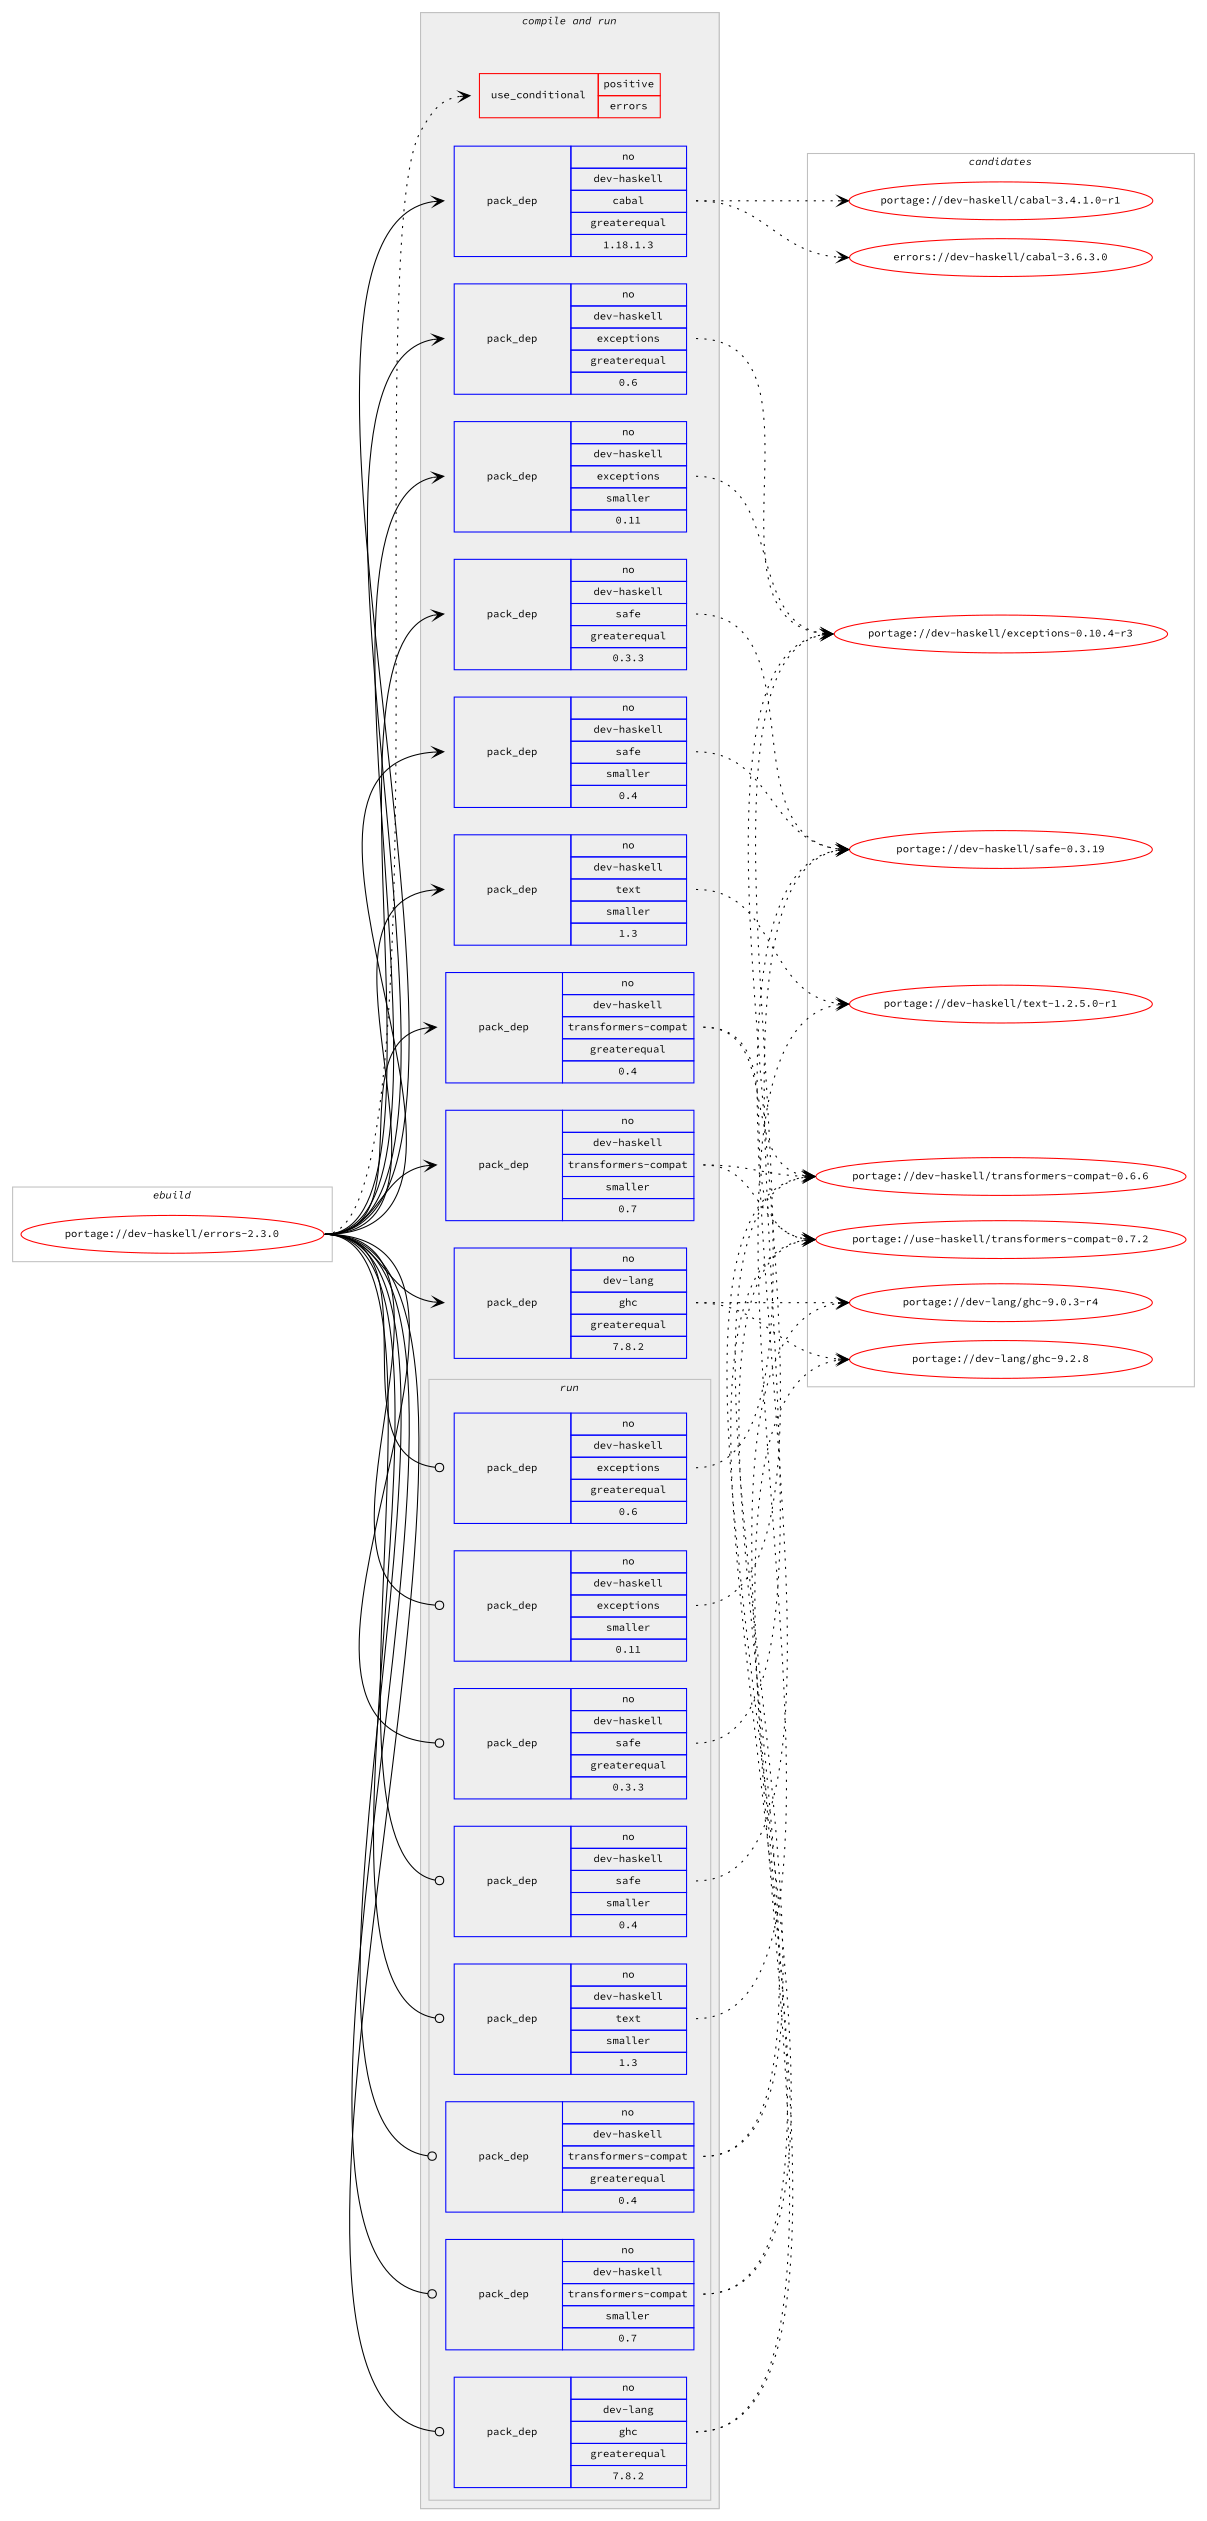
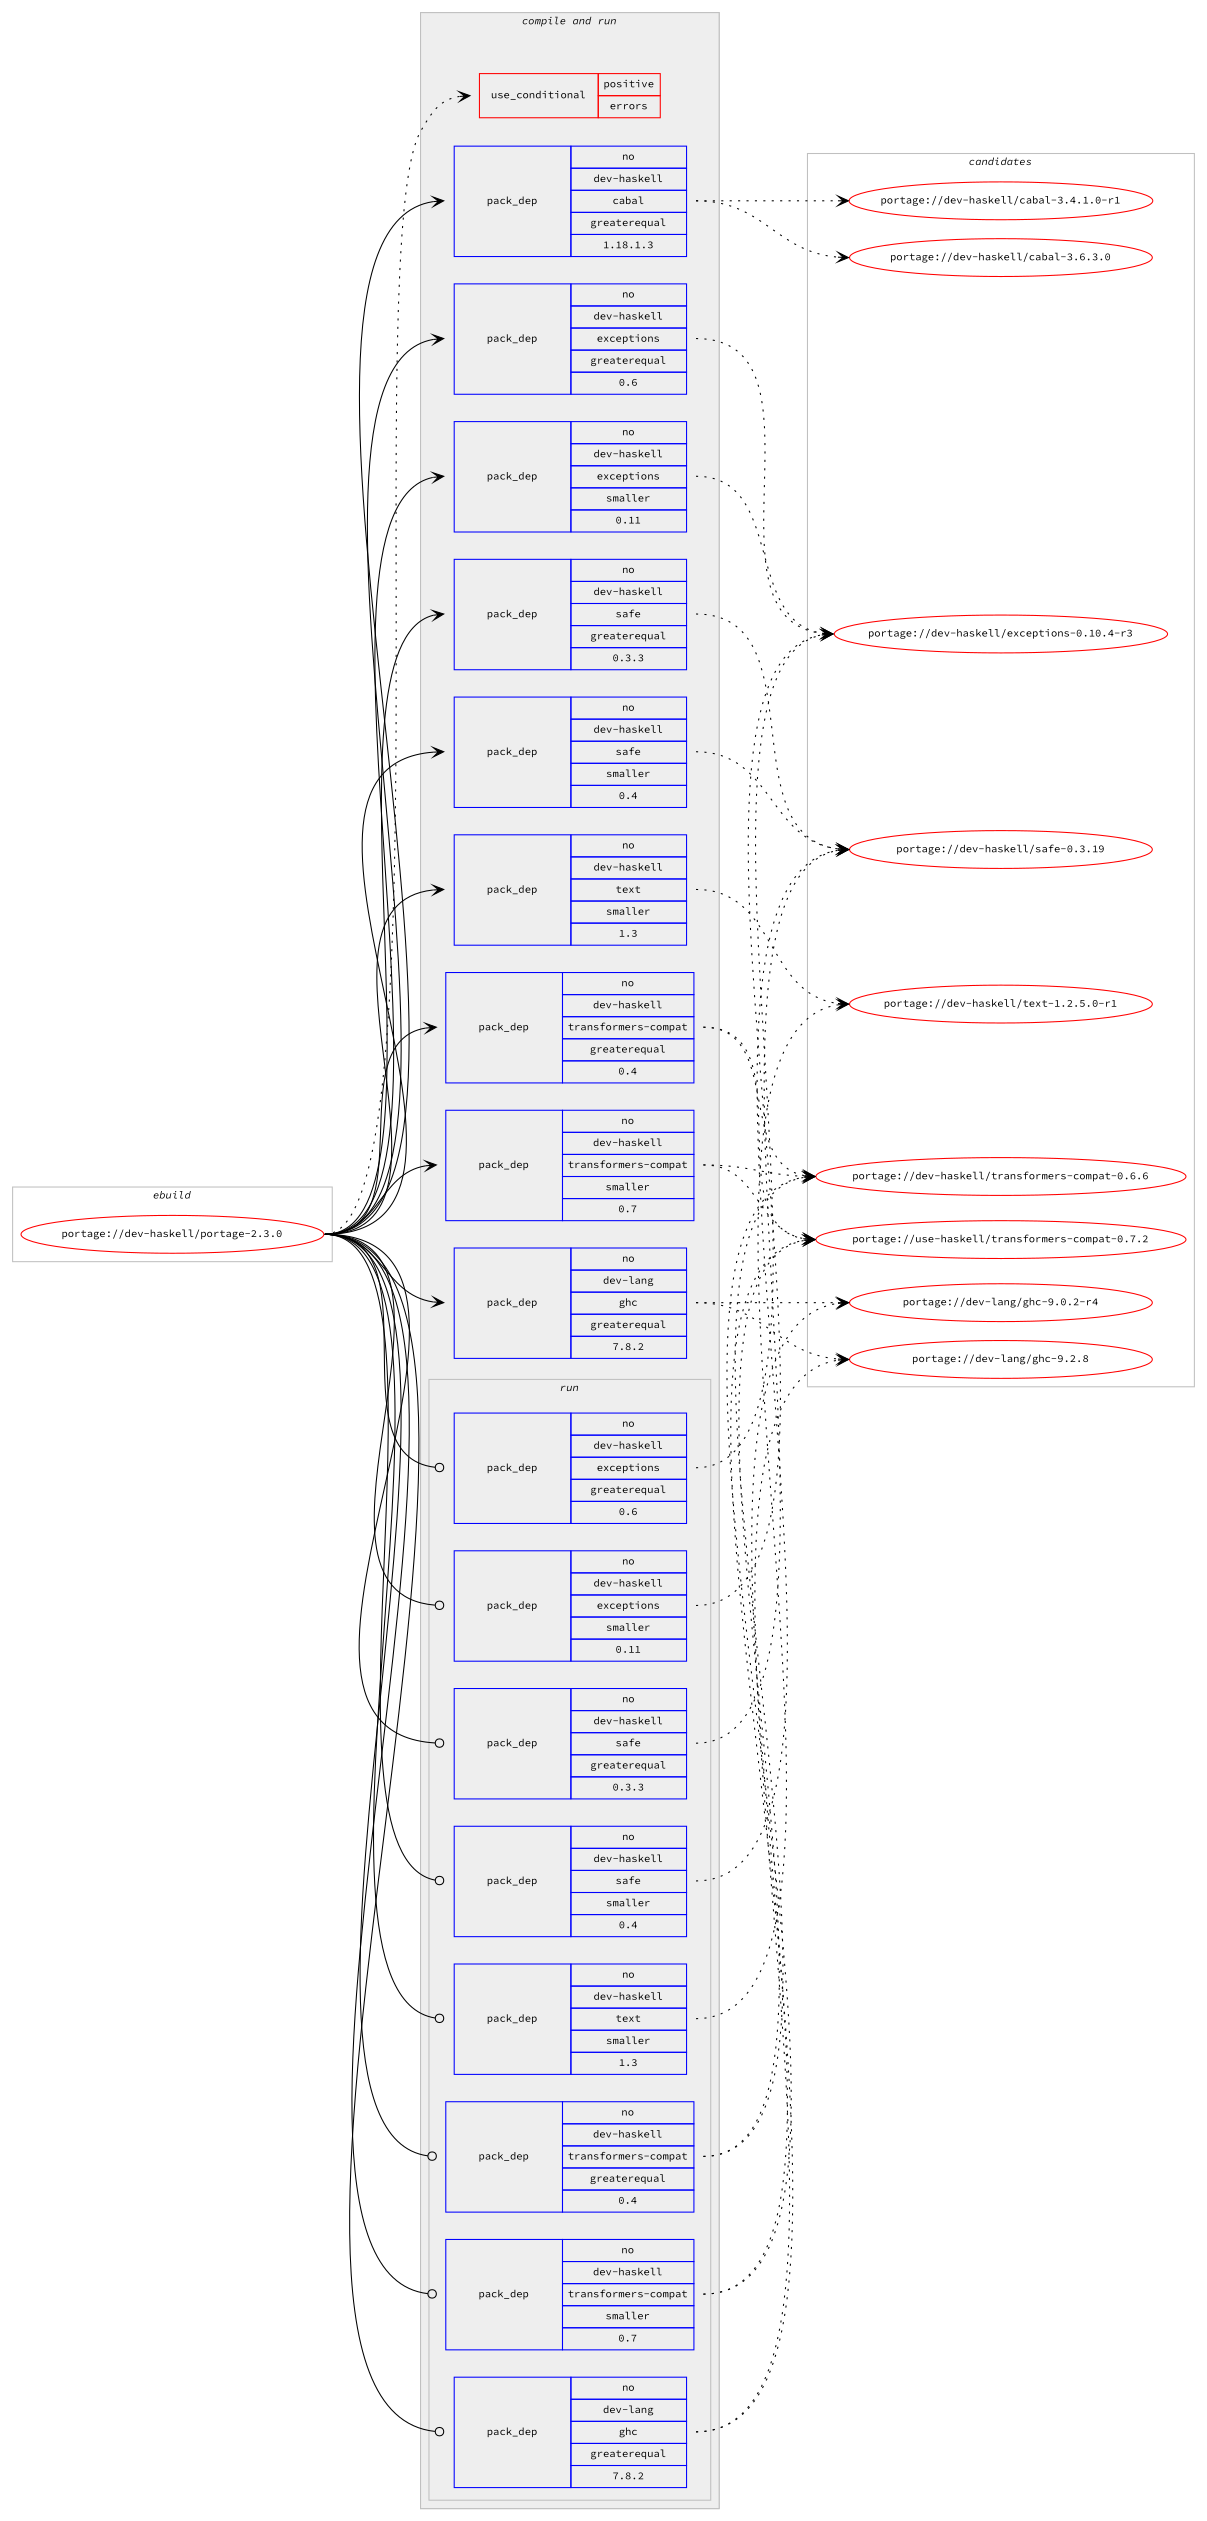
(1001, 258) -> (1001, 258)
(172, 1234) -> (172, 1234)
(1001, 1303) -> (1001, 1303)
